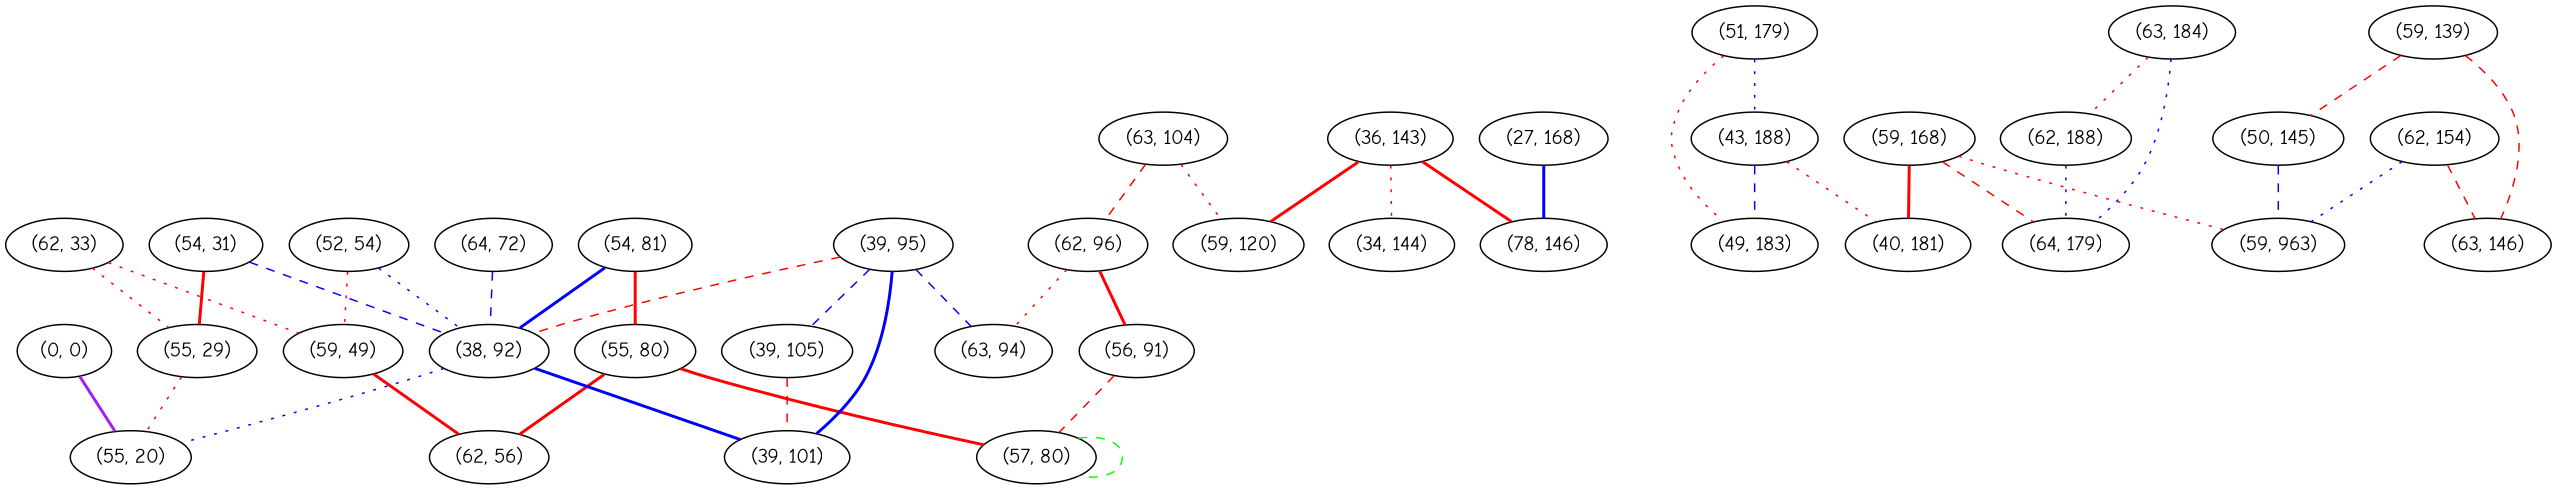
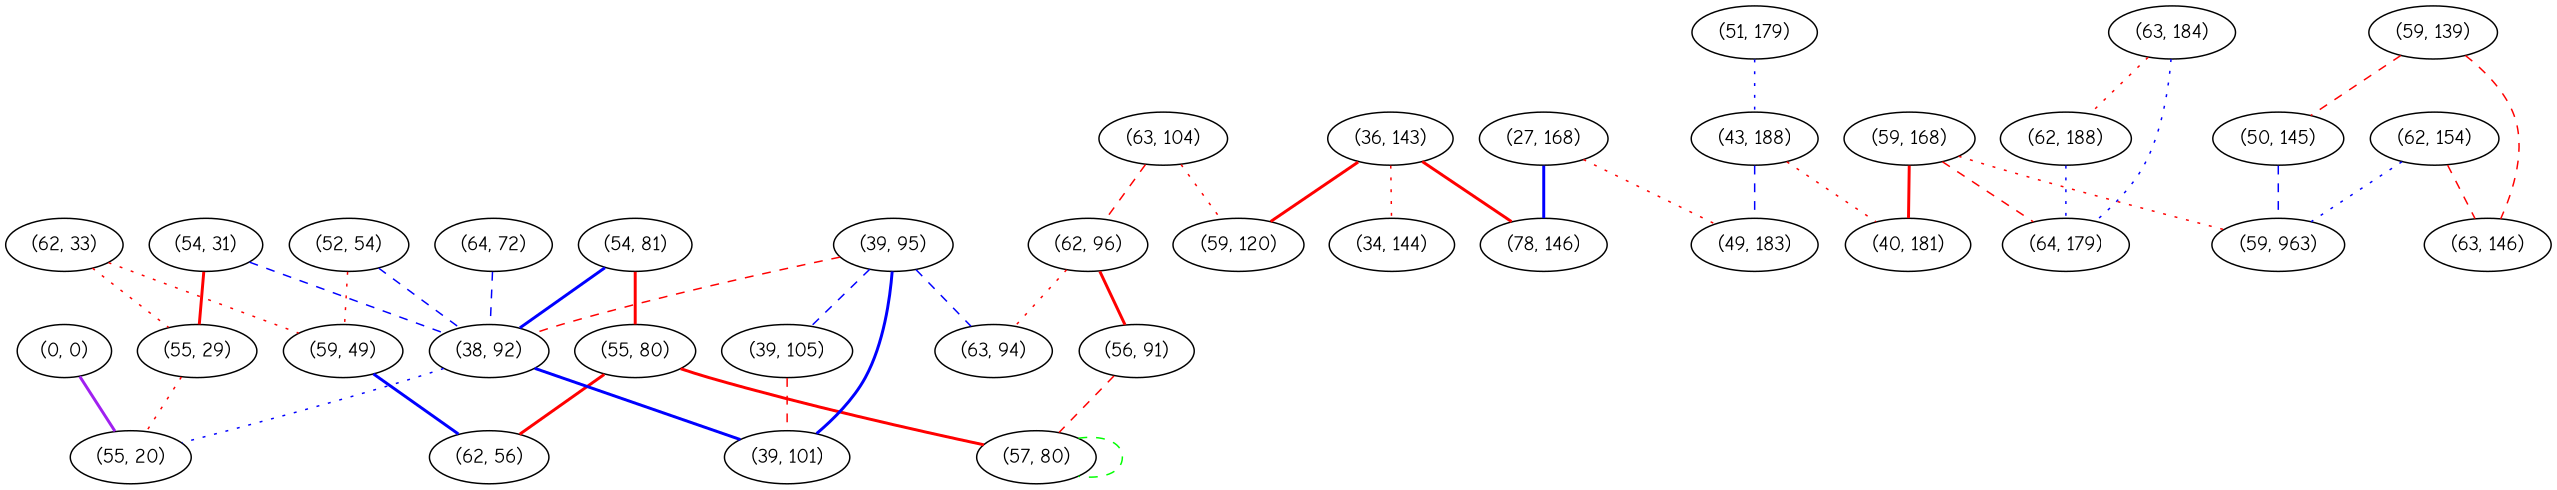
(1671, 139) -> (1649, 192)
(419, 298) -> (419, 298)
(416, 404) -> (416, 404)
